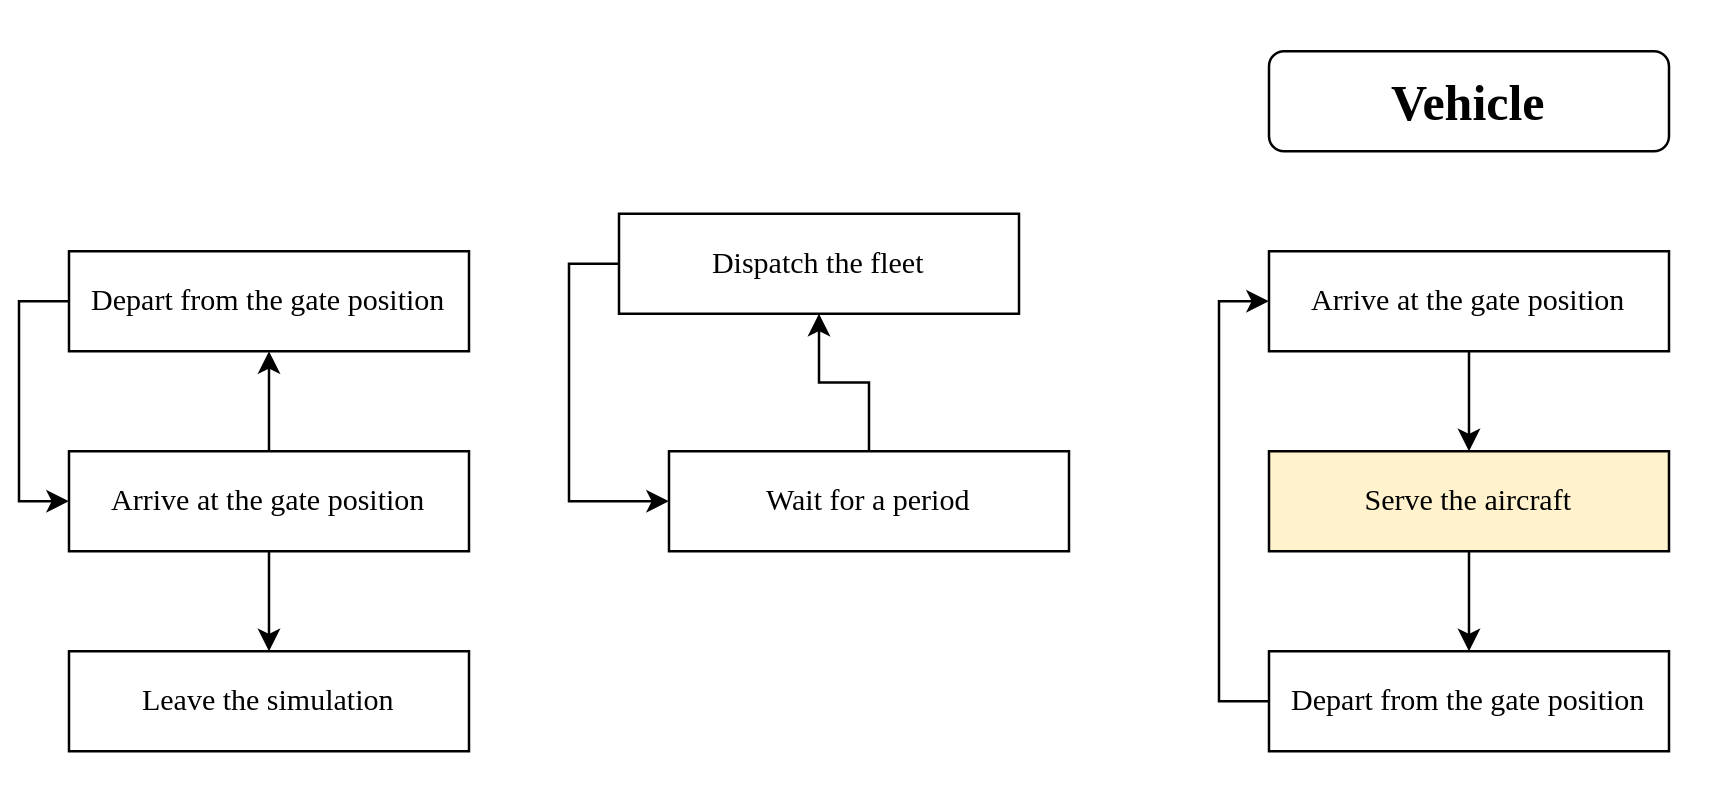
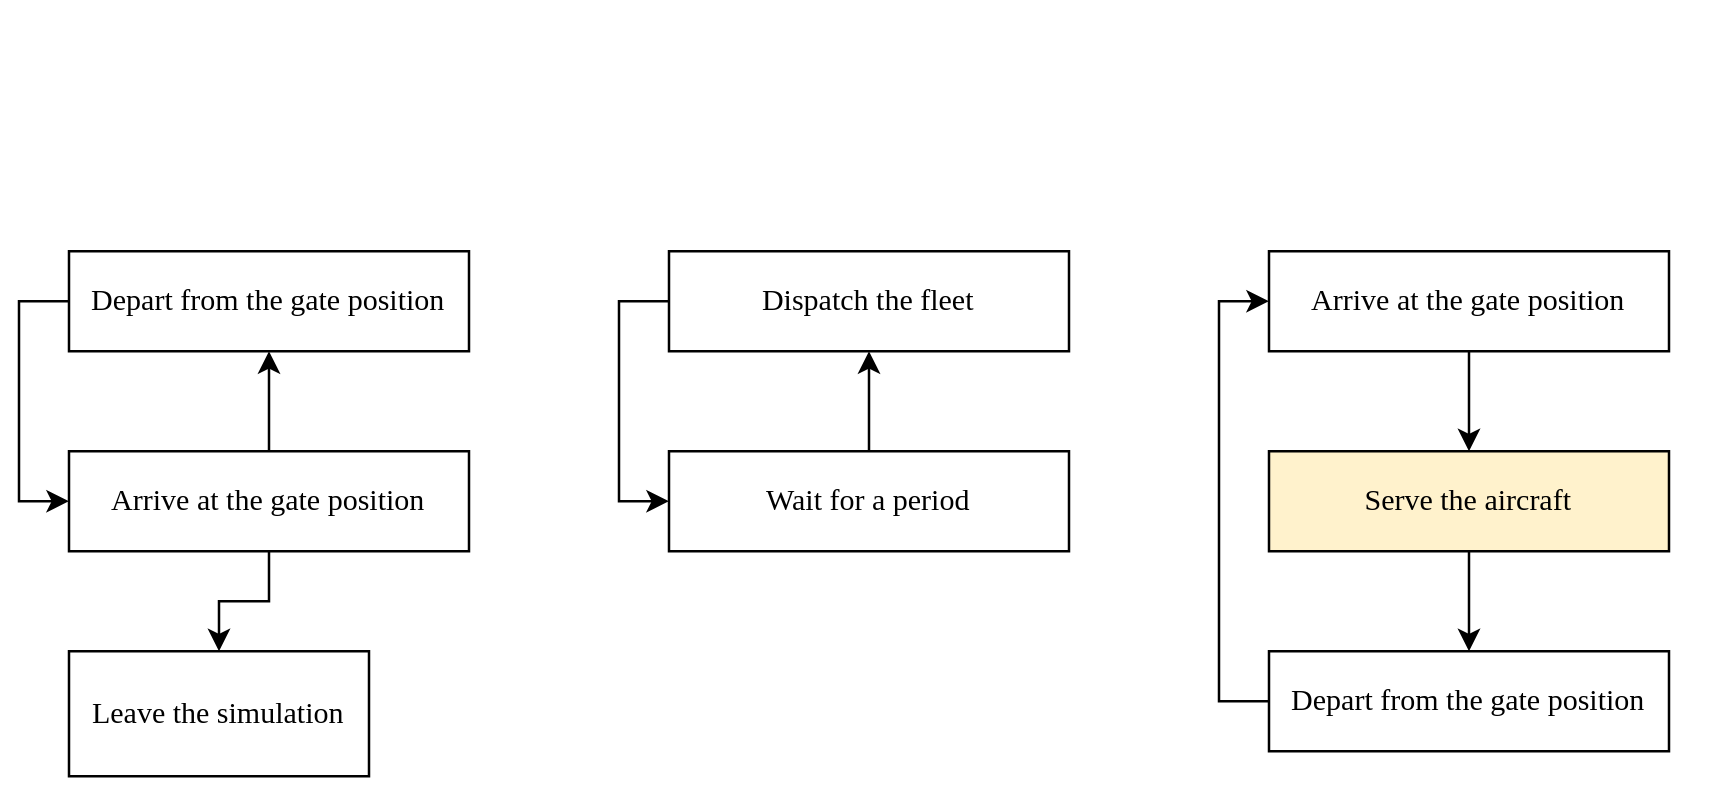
(1469, 101) -> none
(819, 264) -> (869, 301)
(269, 701) -> (219, 714)
